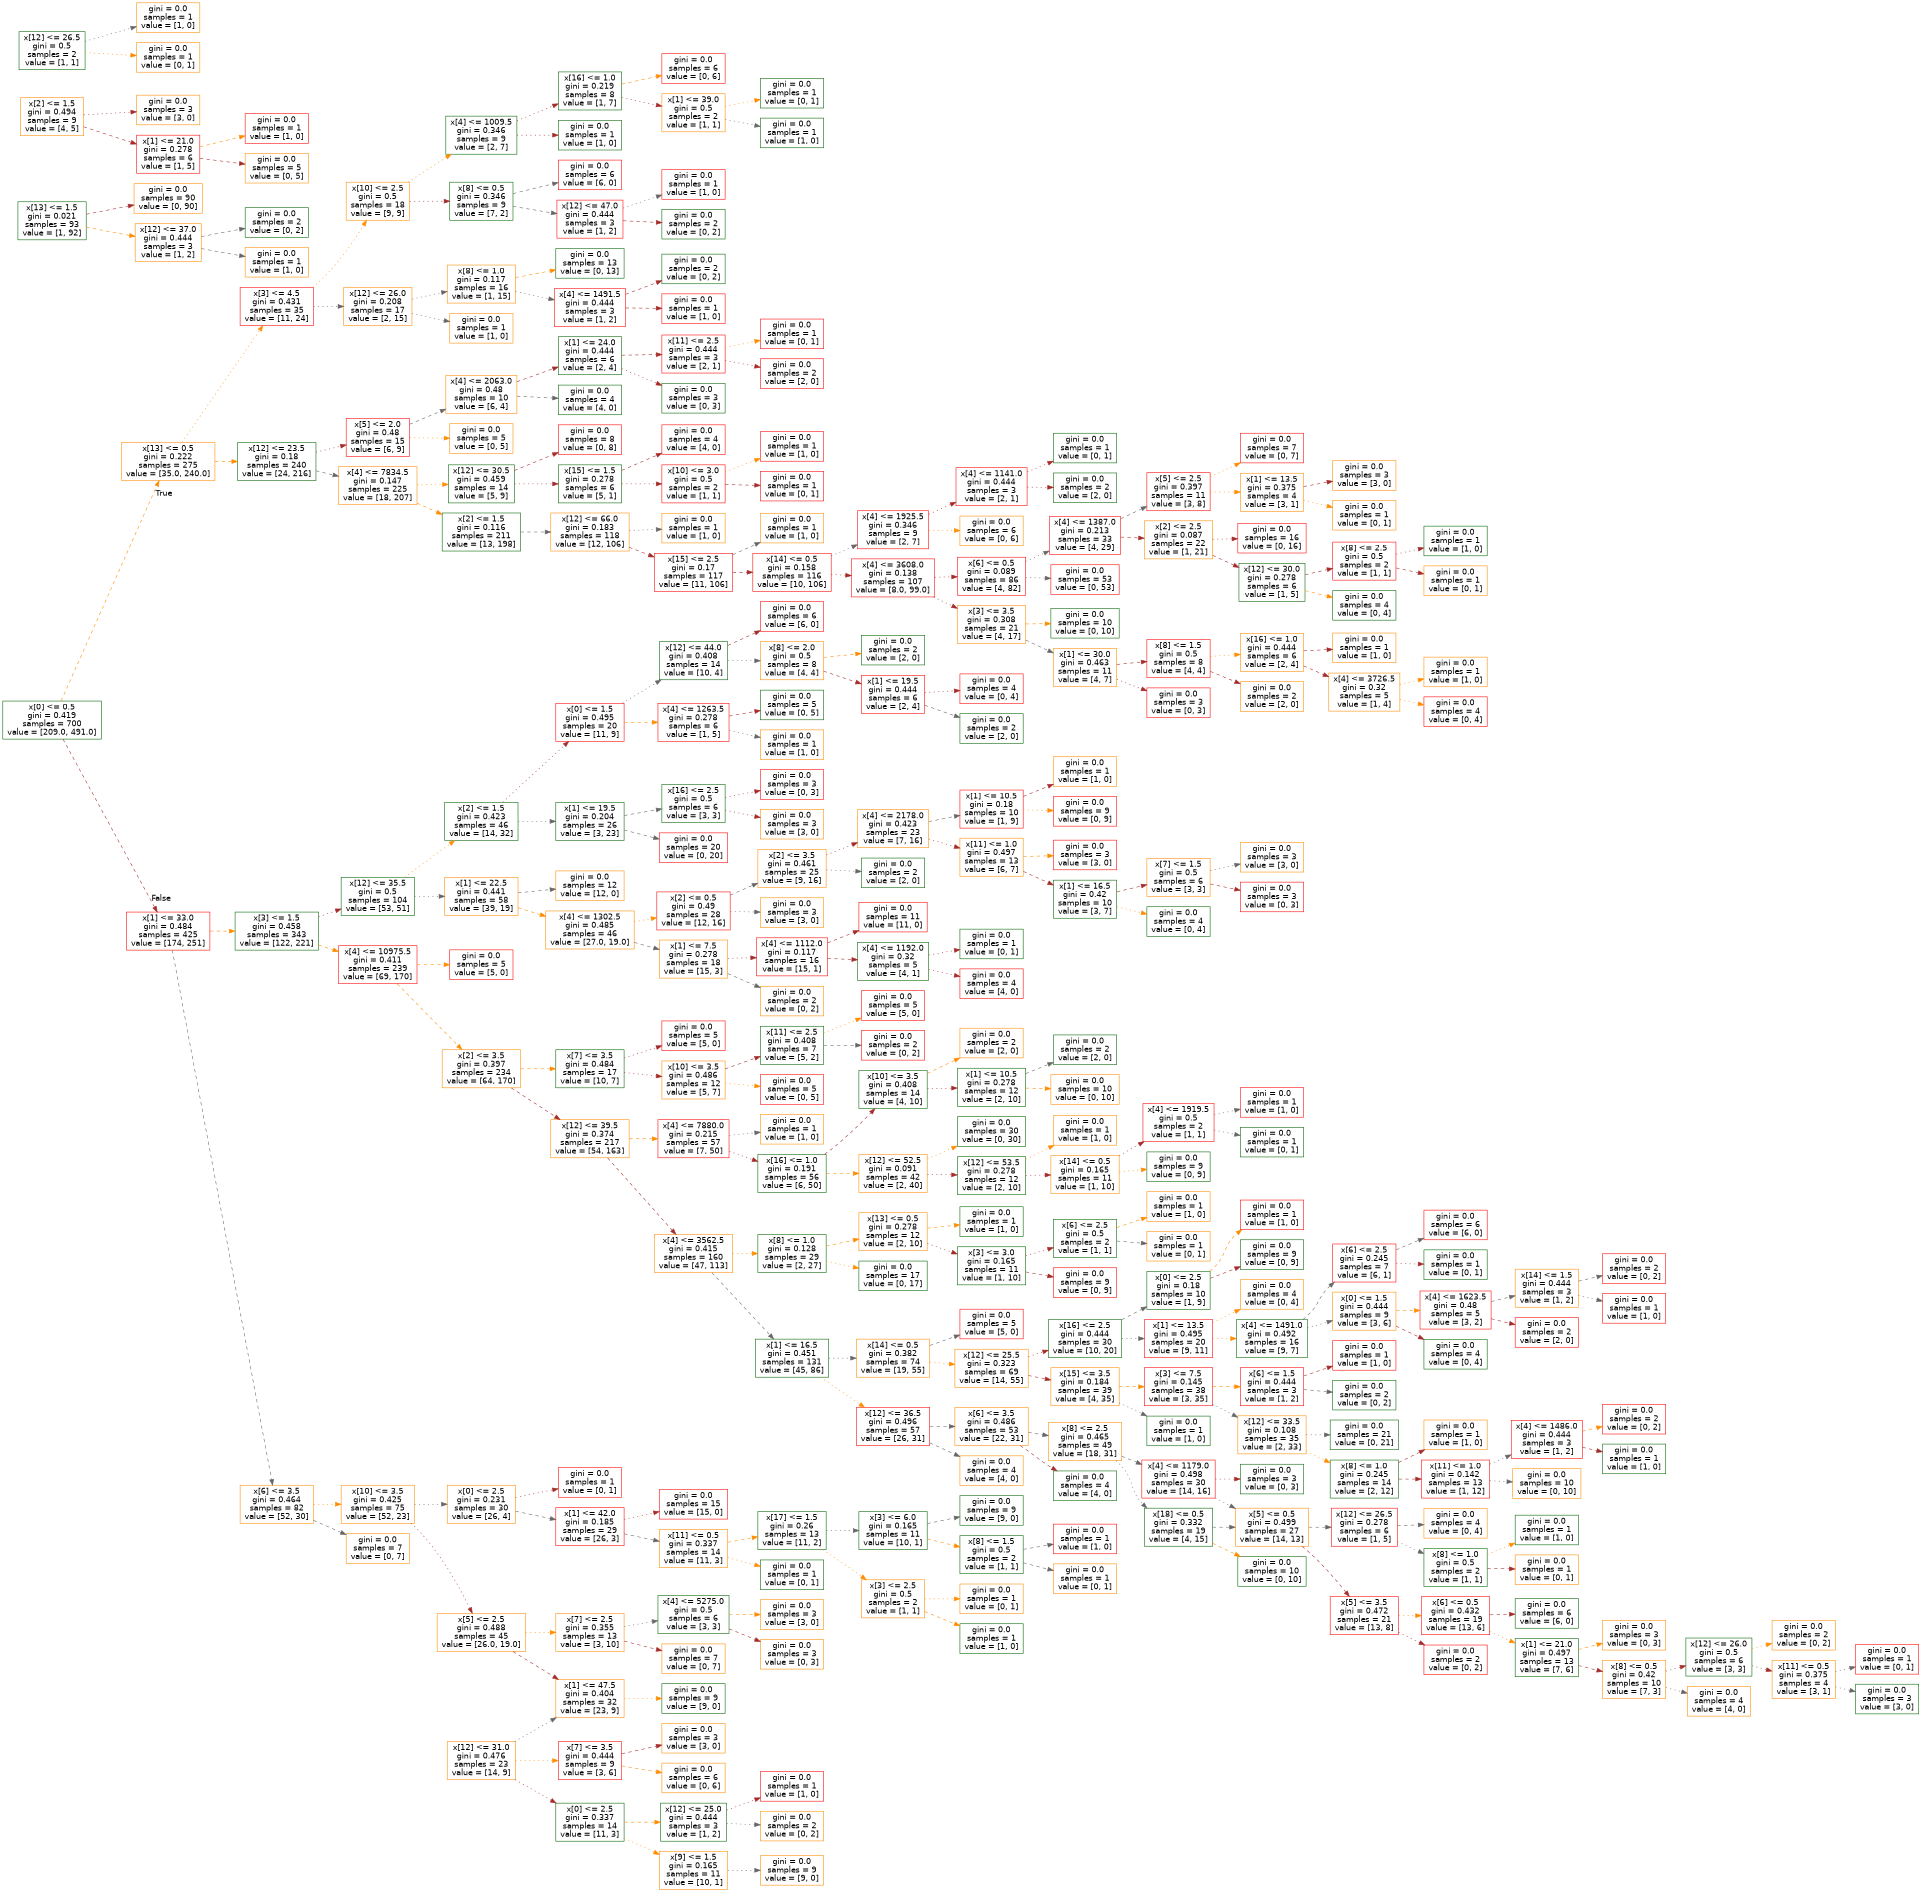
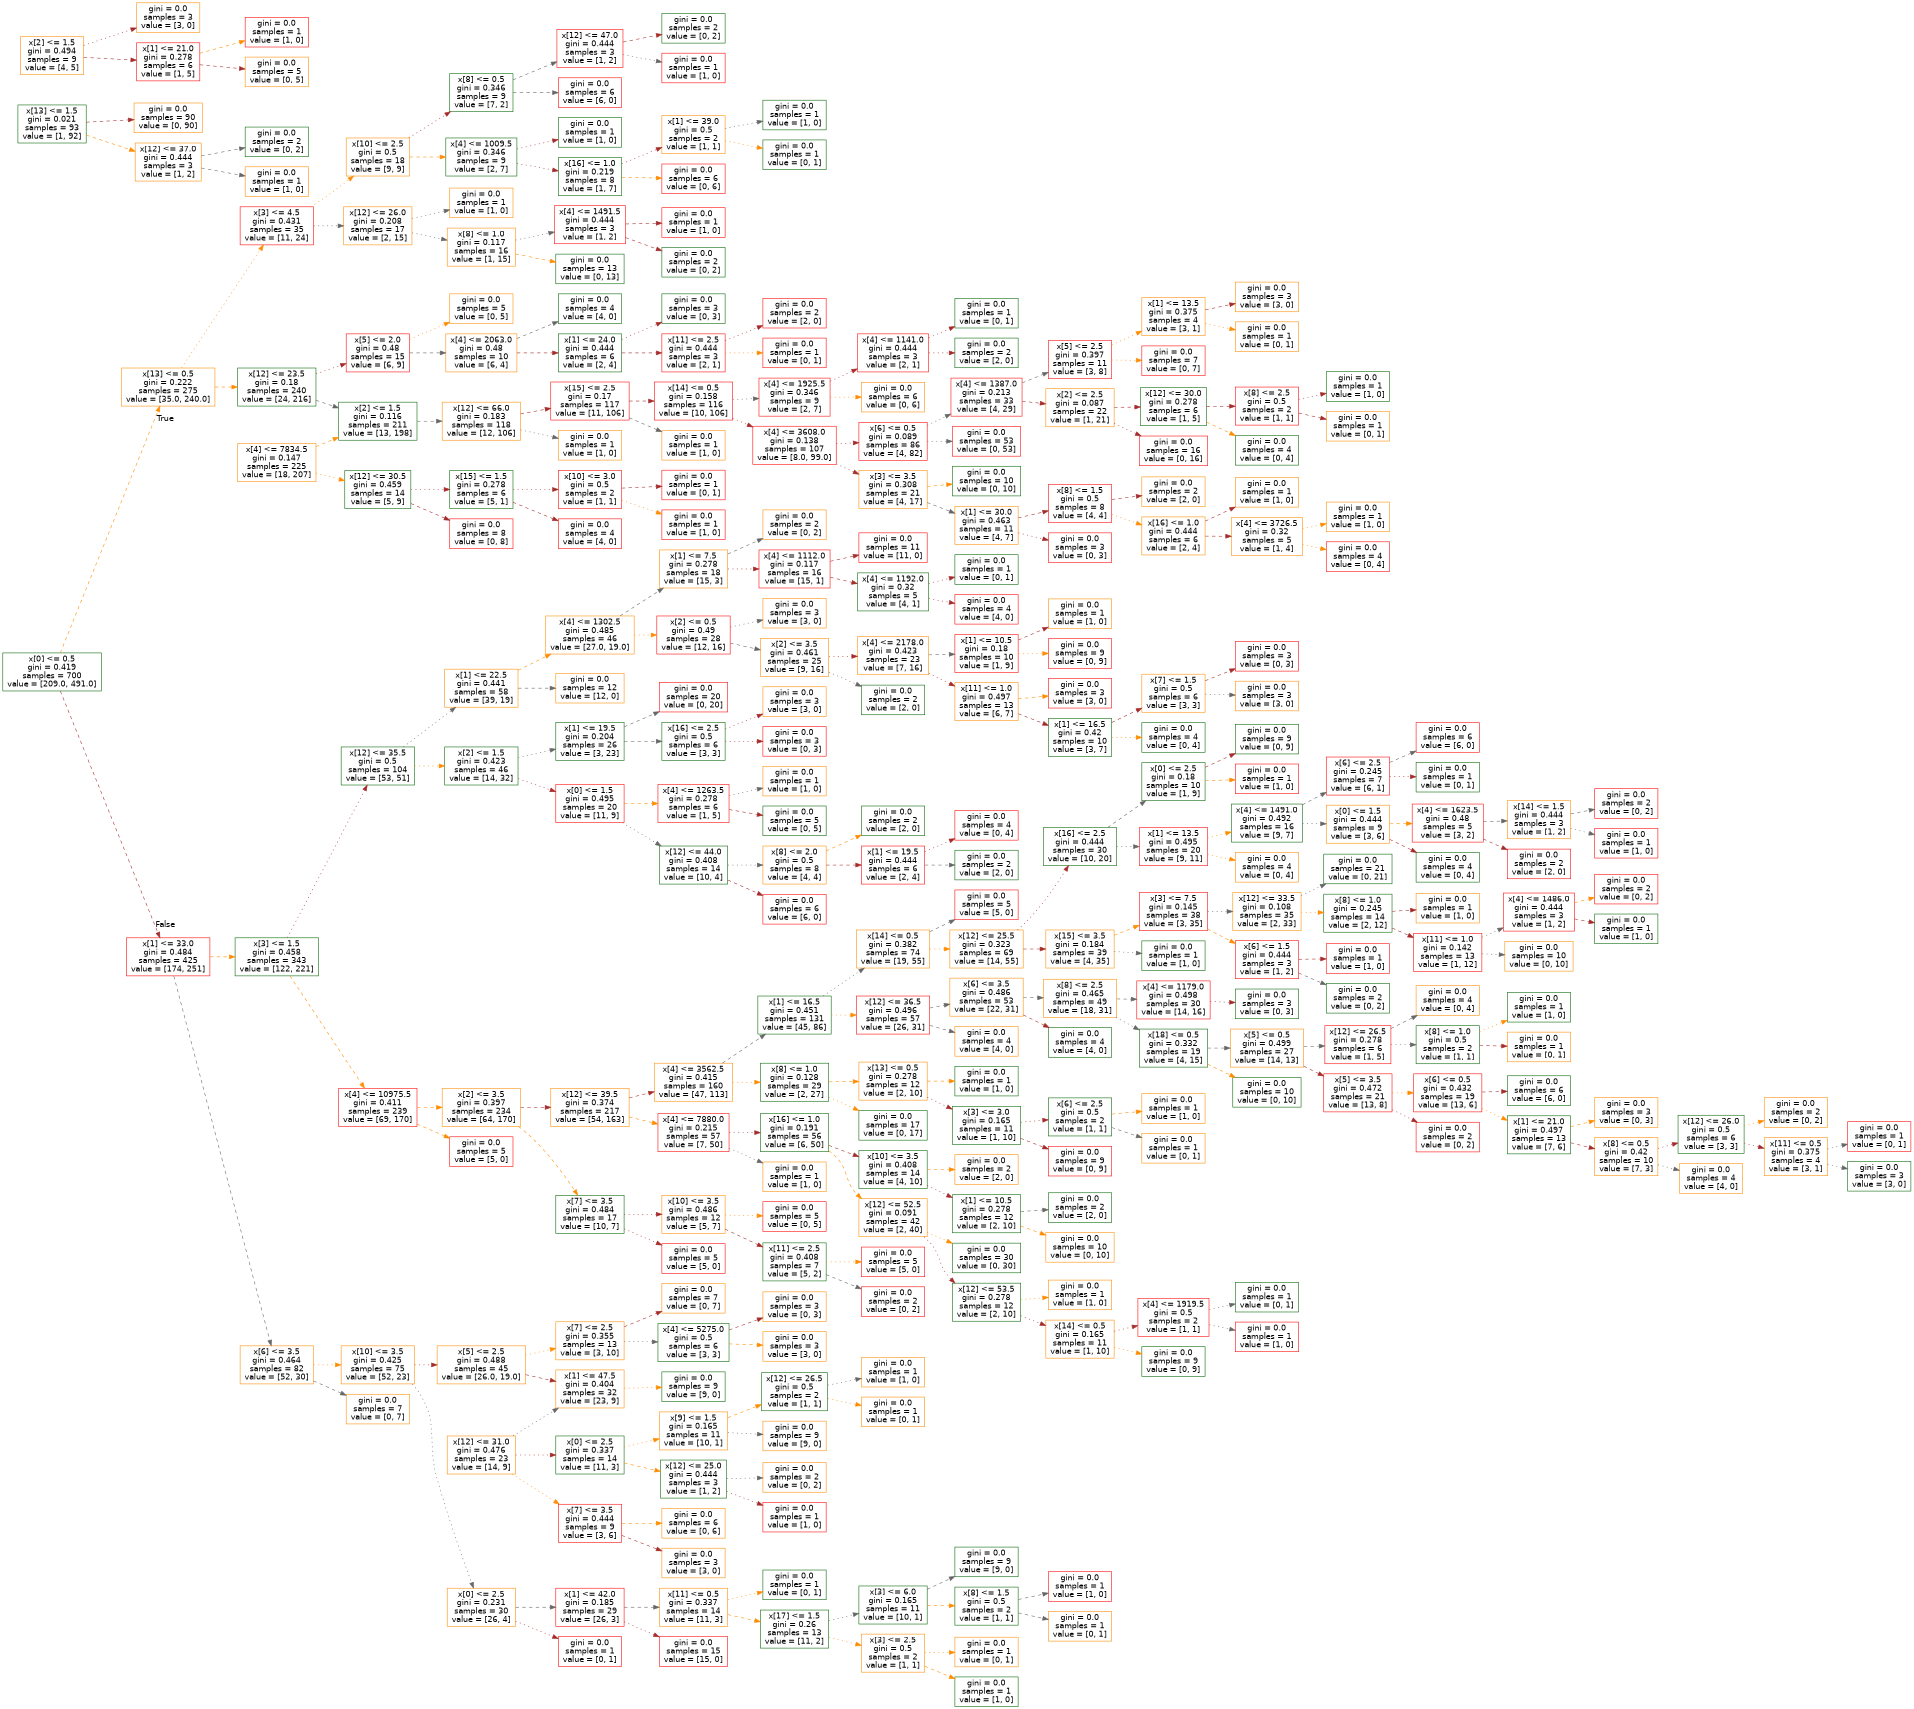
(427, 170) -> (425, 157)
(324, 473) -> (325, 403)
none -> (742, 1412)
(1223, 1502) -> none
